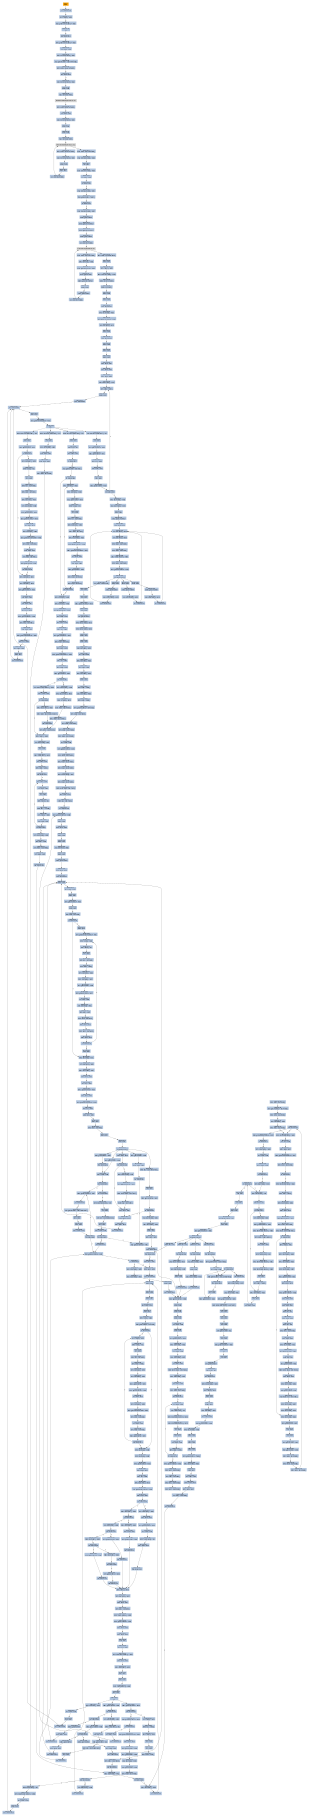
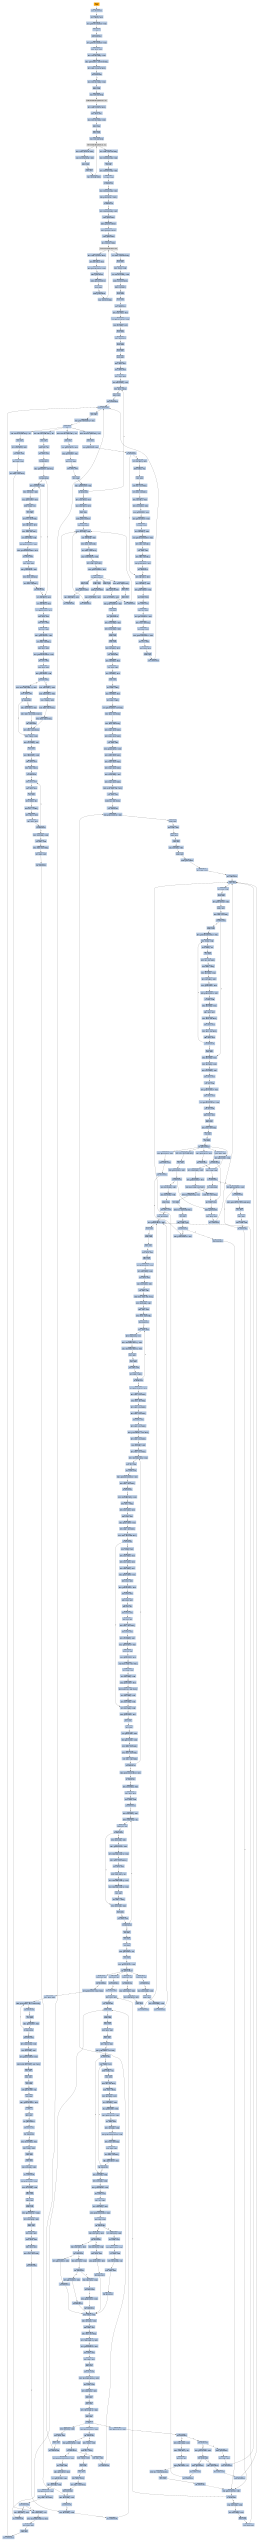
none -> (138, 1419)
